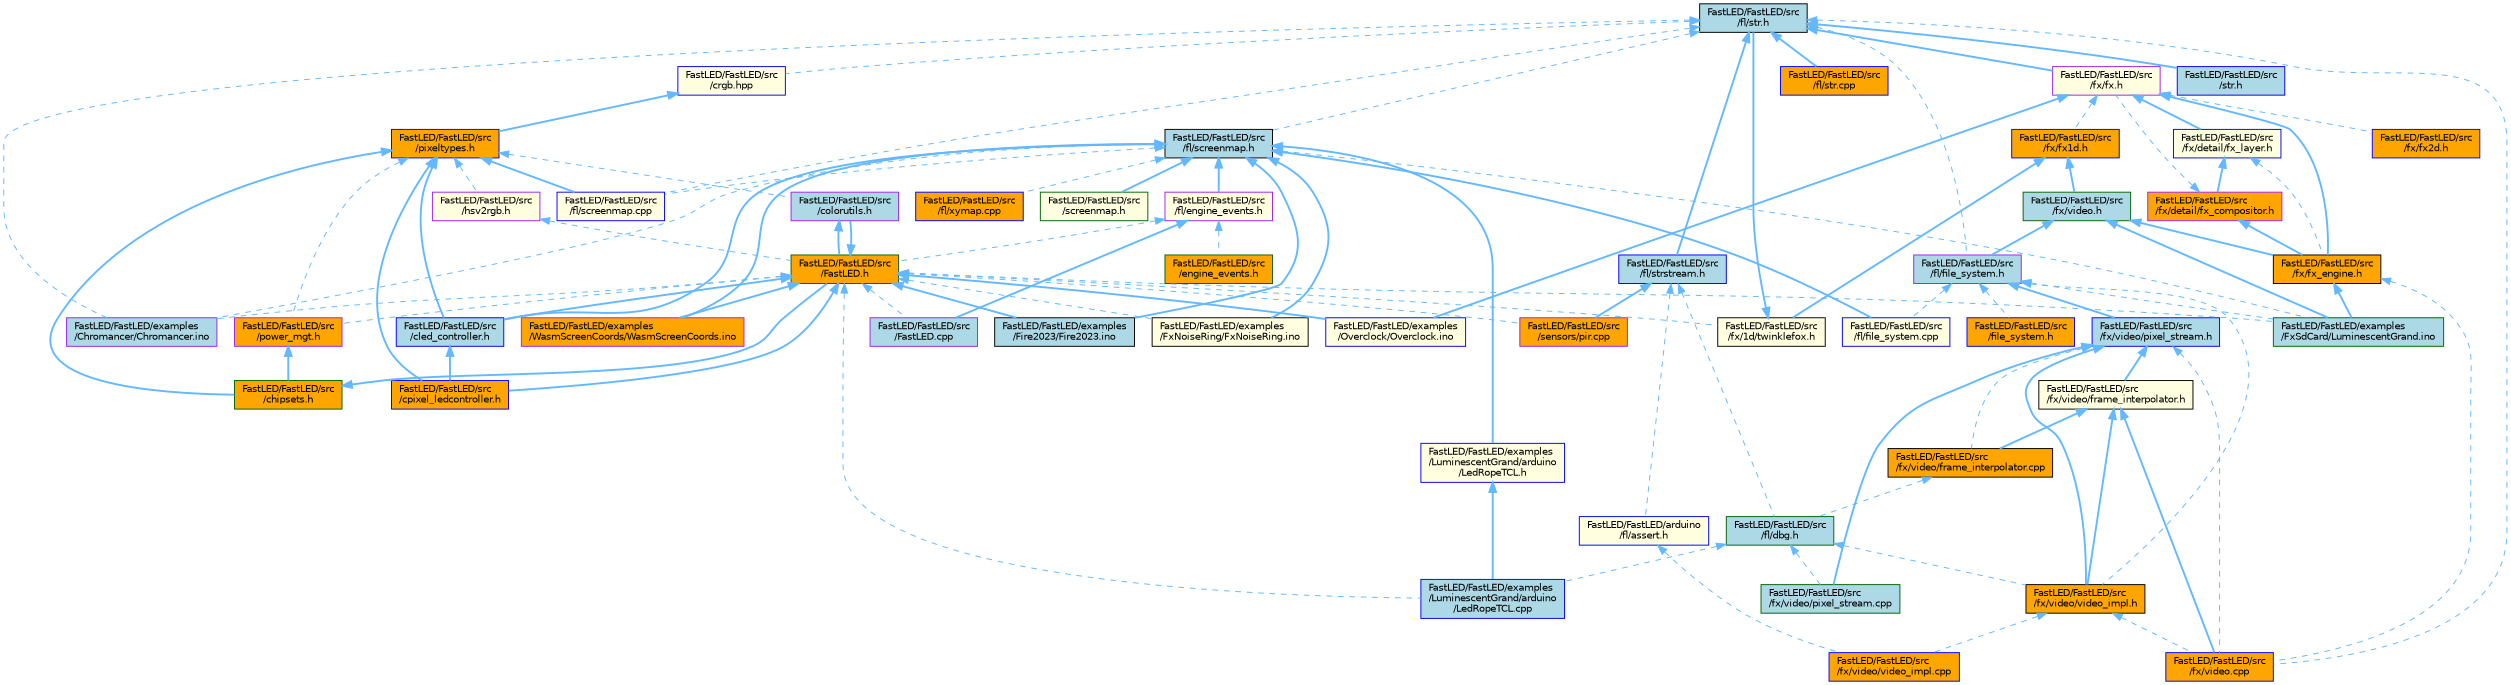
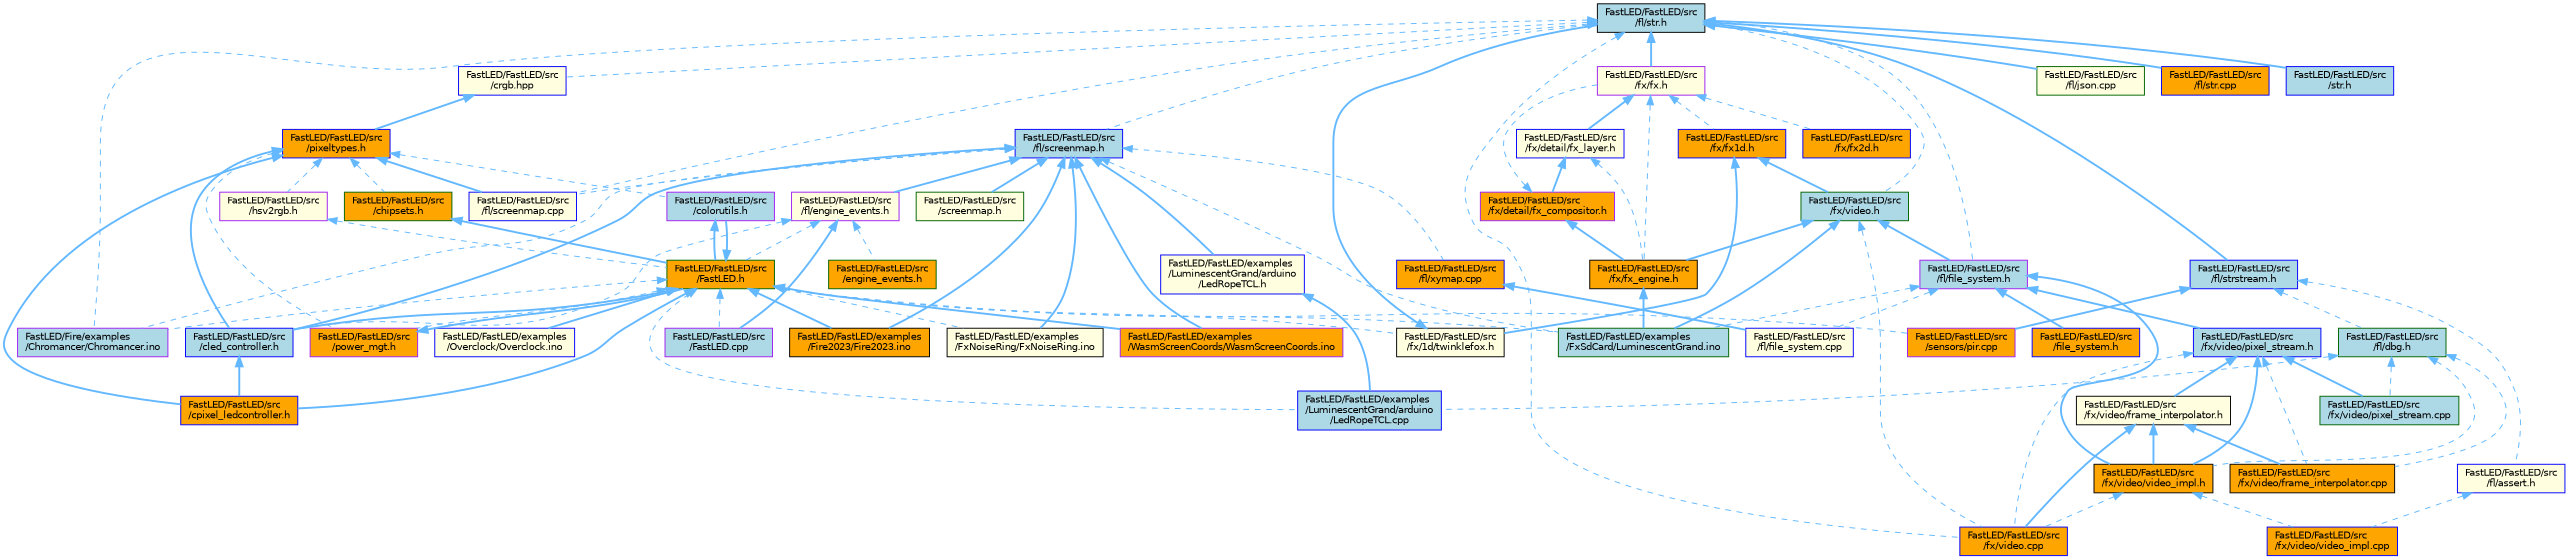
none -> (1863, 77)
none -> (2091, 81)
(2293, 133) -> (1647, 182)
(1219, 144) -> (1069, 144)
(1761, 202) -> none
(1584, 209) -> (1624, 306)
(107, 263) -> (371, 178)
(1992, 298) -> (2034, 311)
none -> (537, 320)
(142, 332) -> (93, 342)
(1065, 332) -> (860, 342)
(288, 368) -> (556, 311)
(2247, 374) -> (2143, 370)
(1871, 498) -> (2494, 435)
(2471, 514) -> (1880, 409)
(1644, 531) -> (2511, 479)
